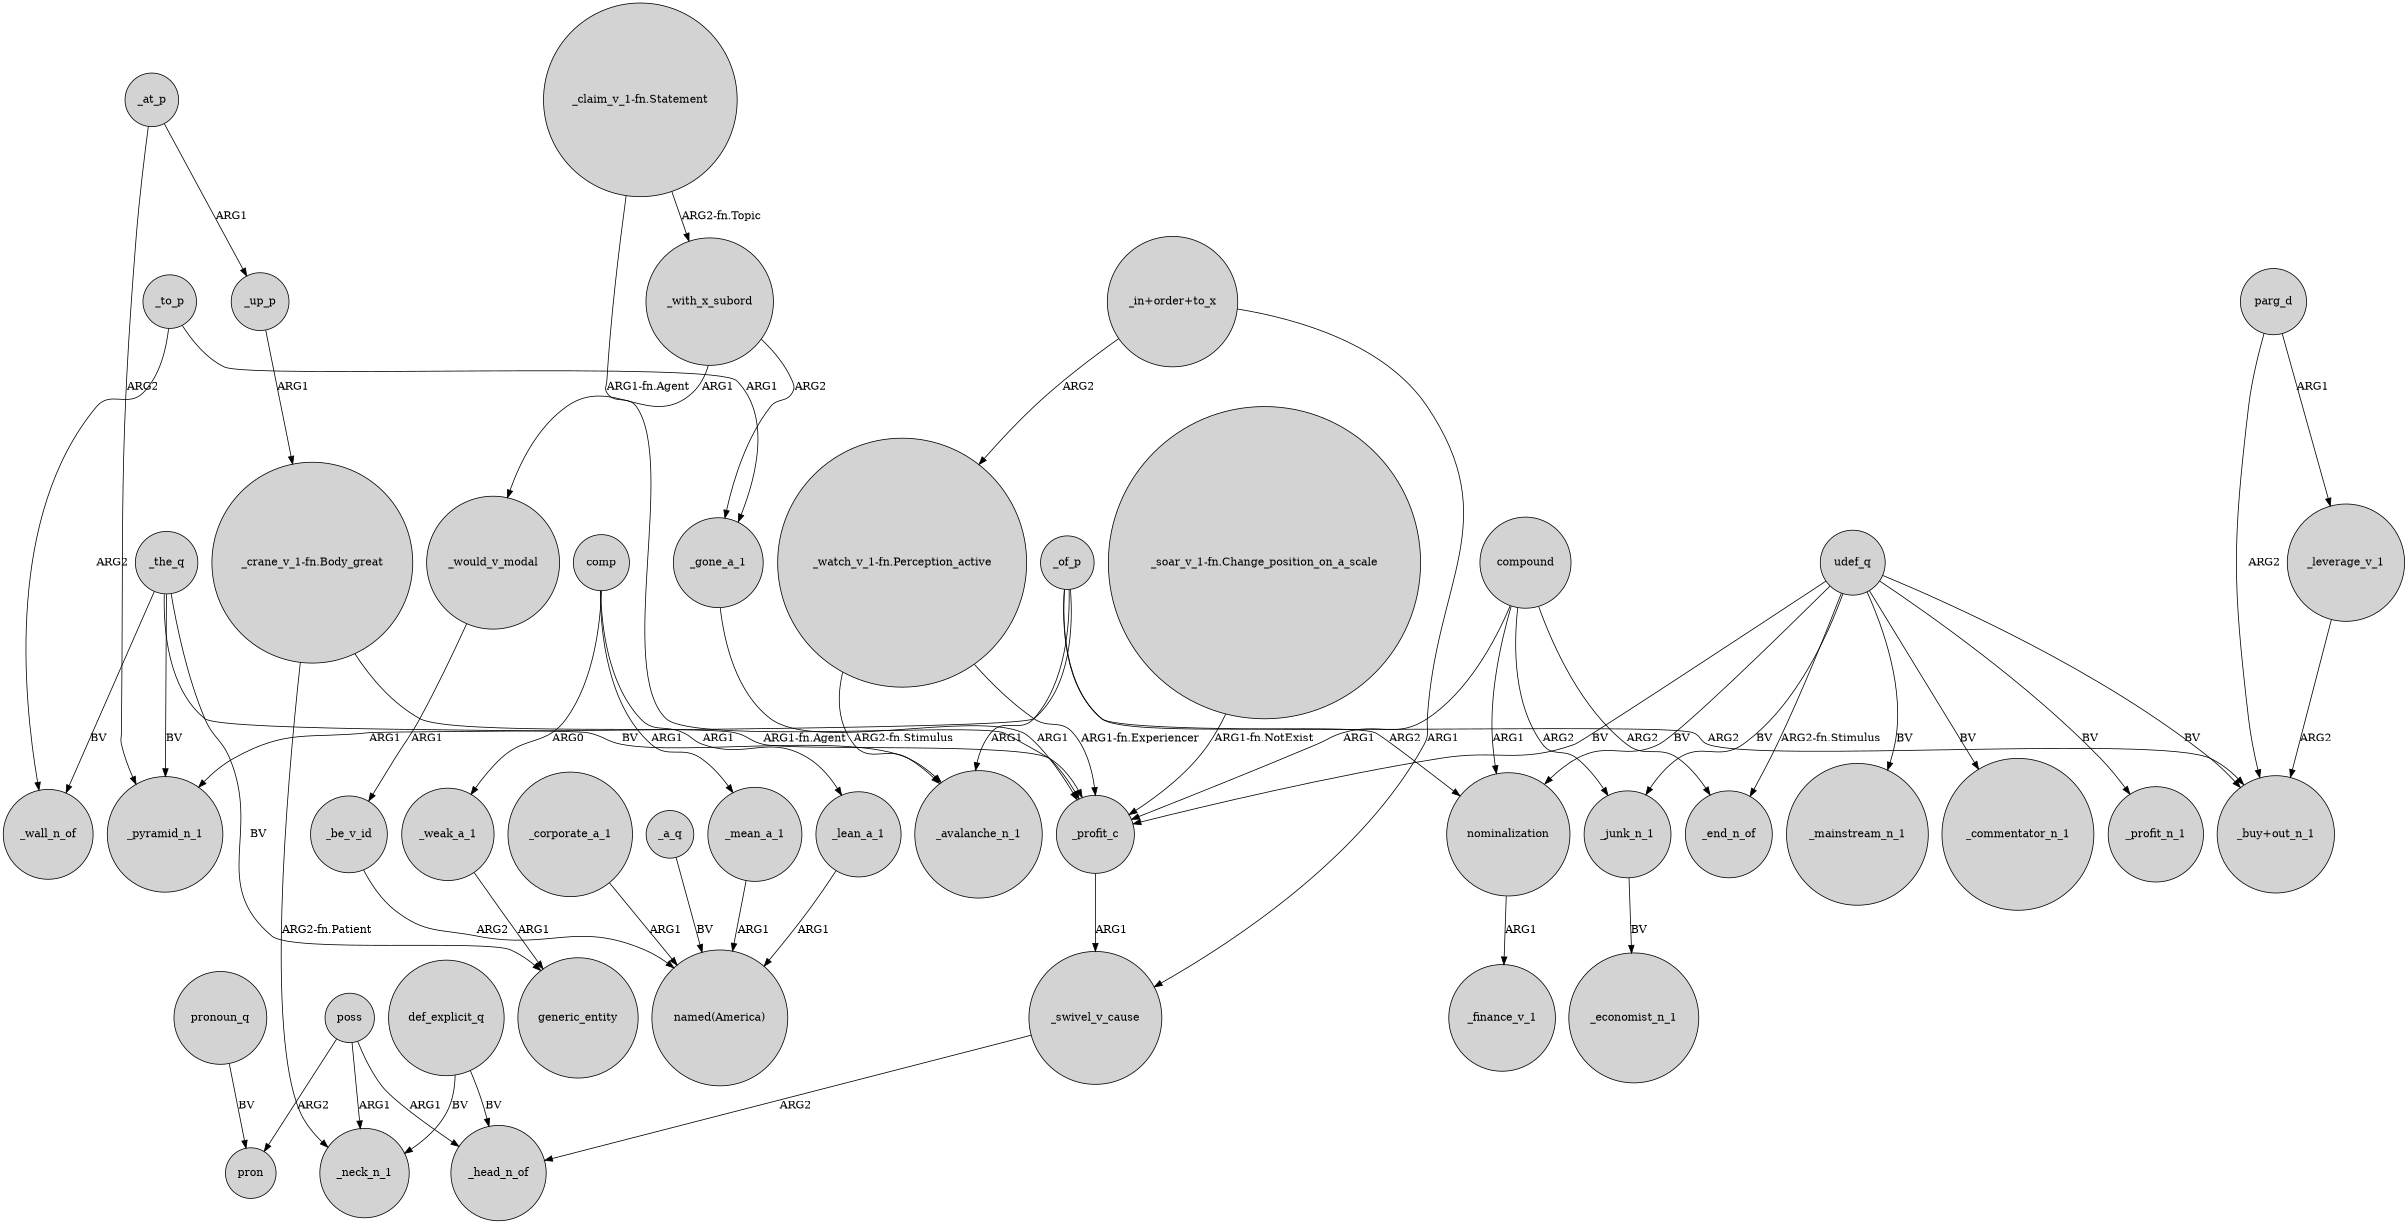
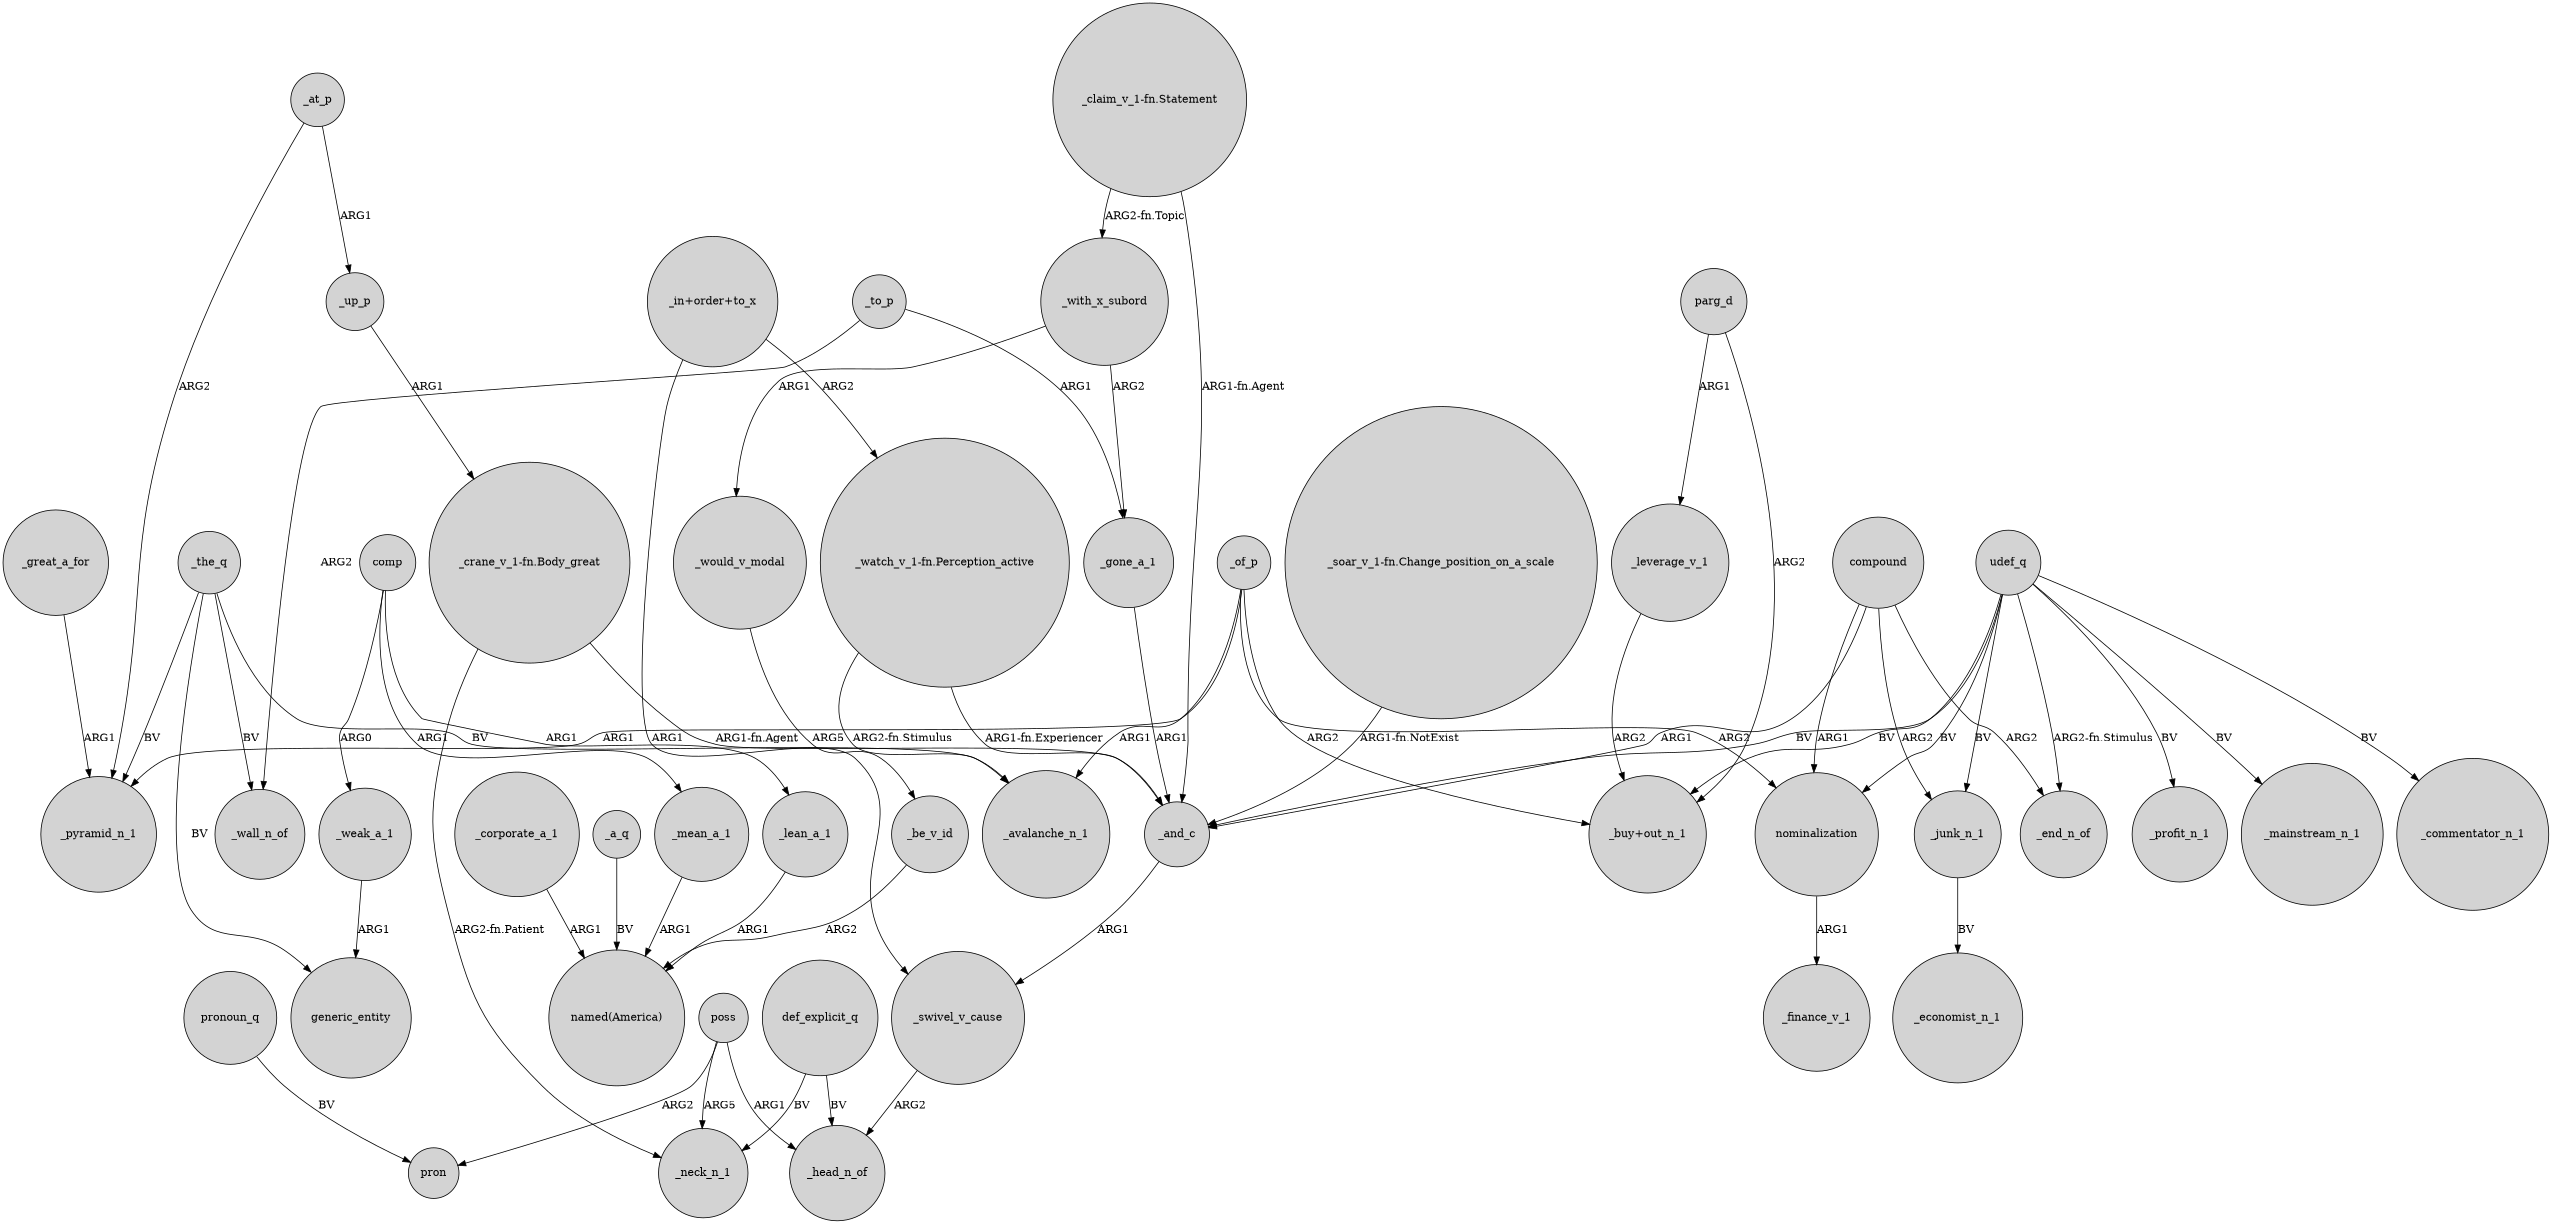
none -> (56, 563)
(427, 739) -> (828, 739)
(1095, 834) -> (1177, 834)
(375, 1106) -> (720, 1106)
